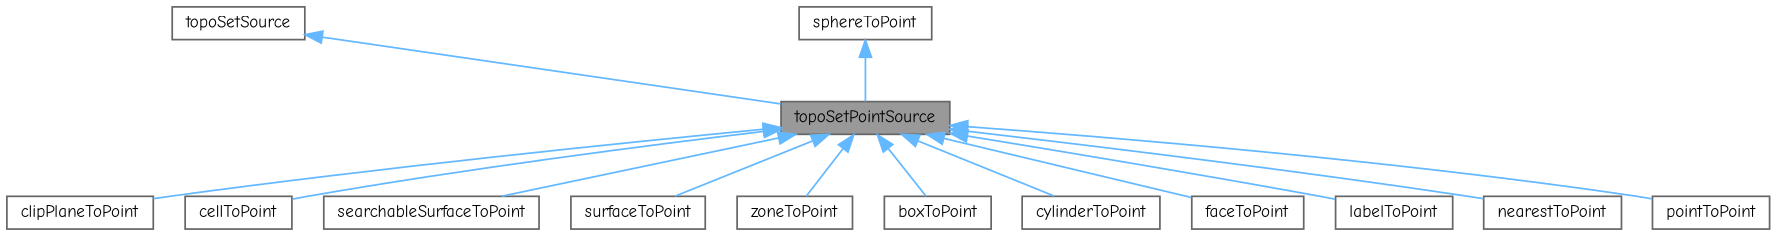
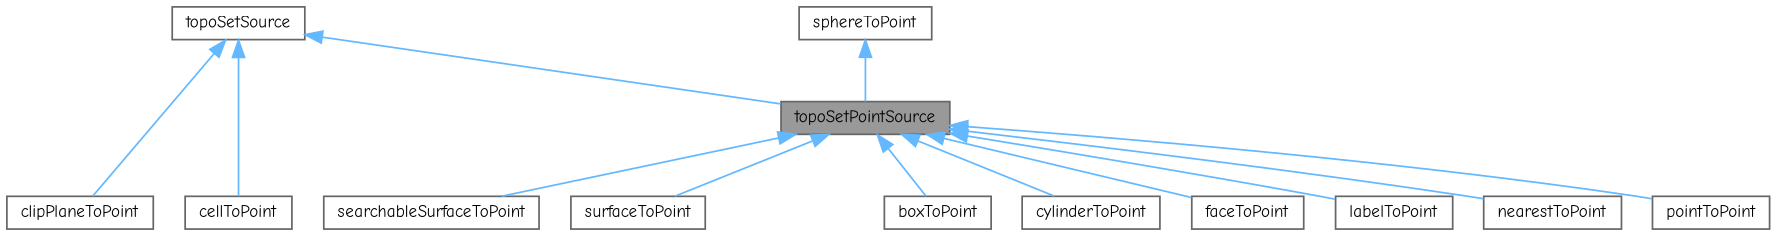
(458, 161) -> (154, 125)
(469, 171) -> (239, 127)
(795, 213) -> none
